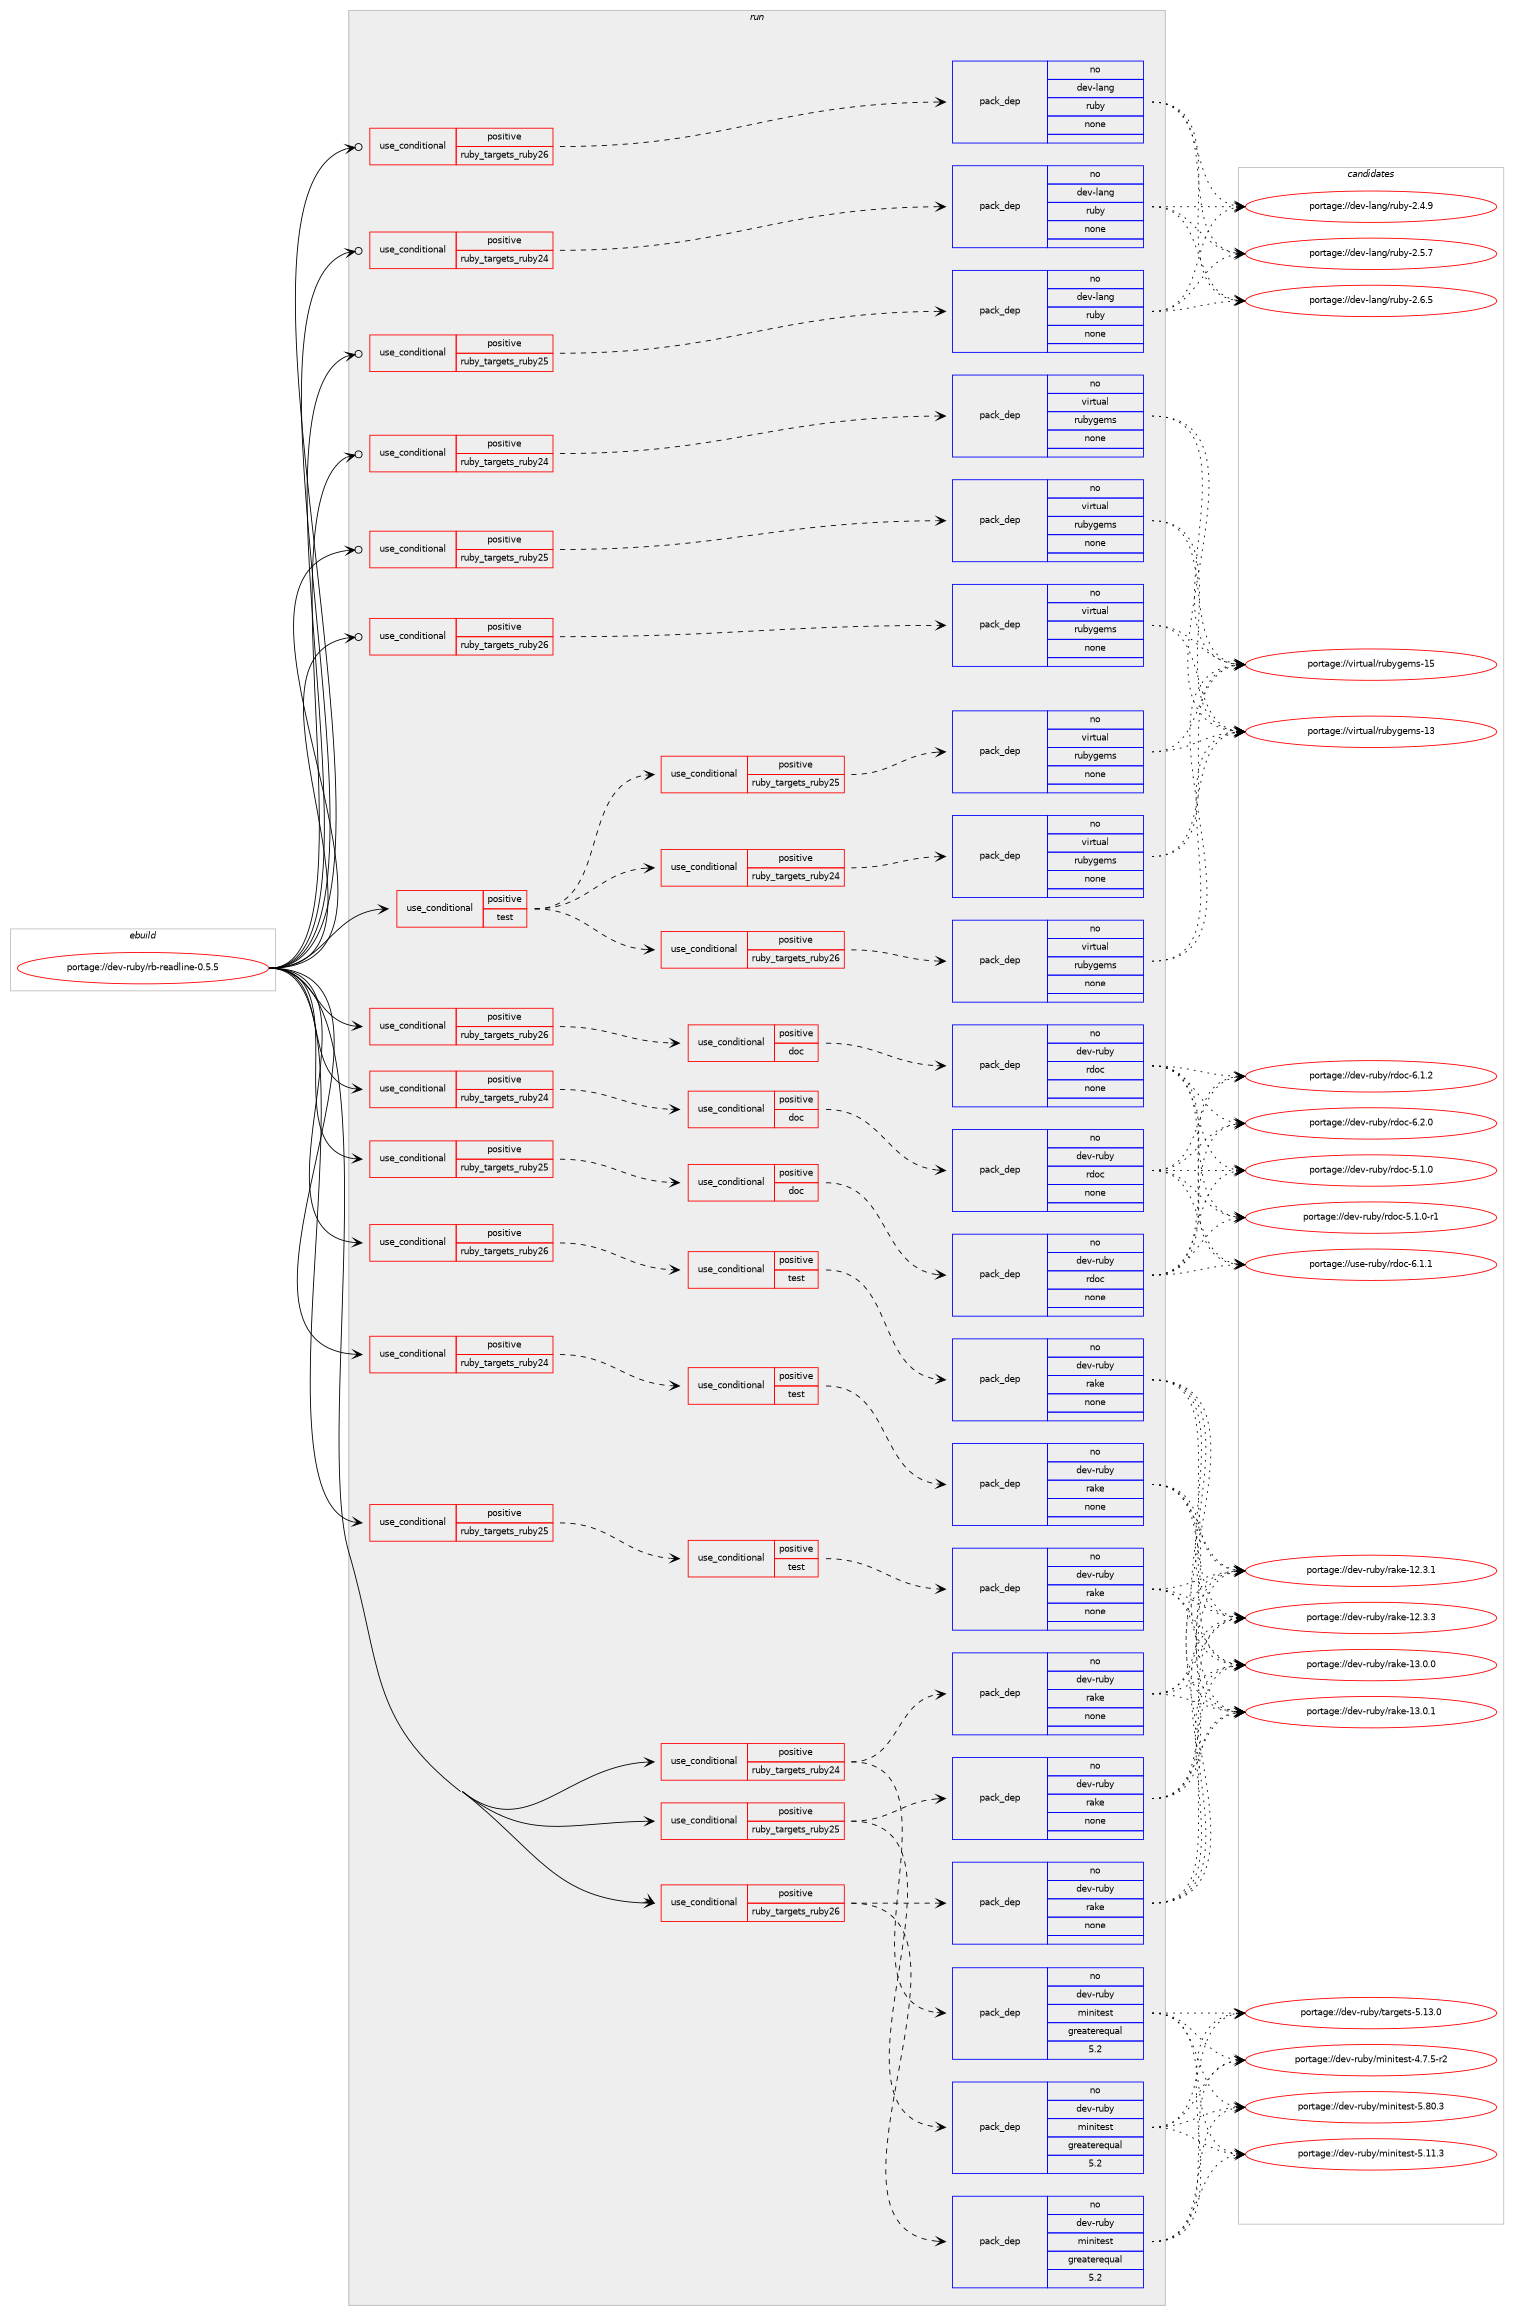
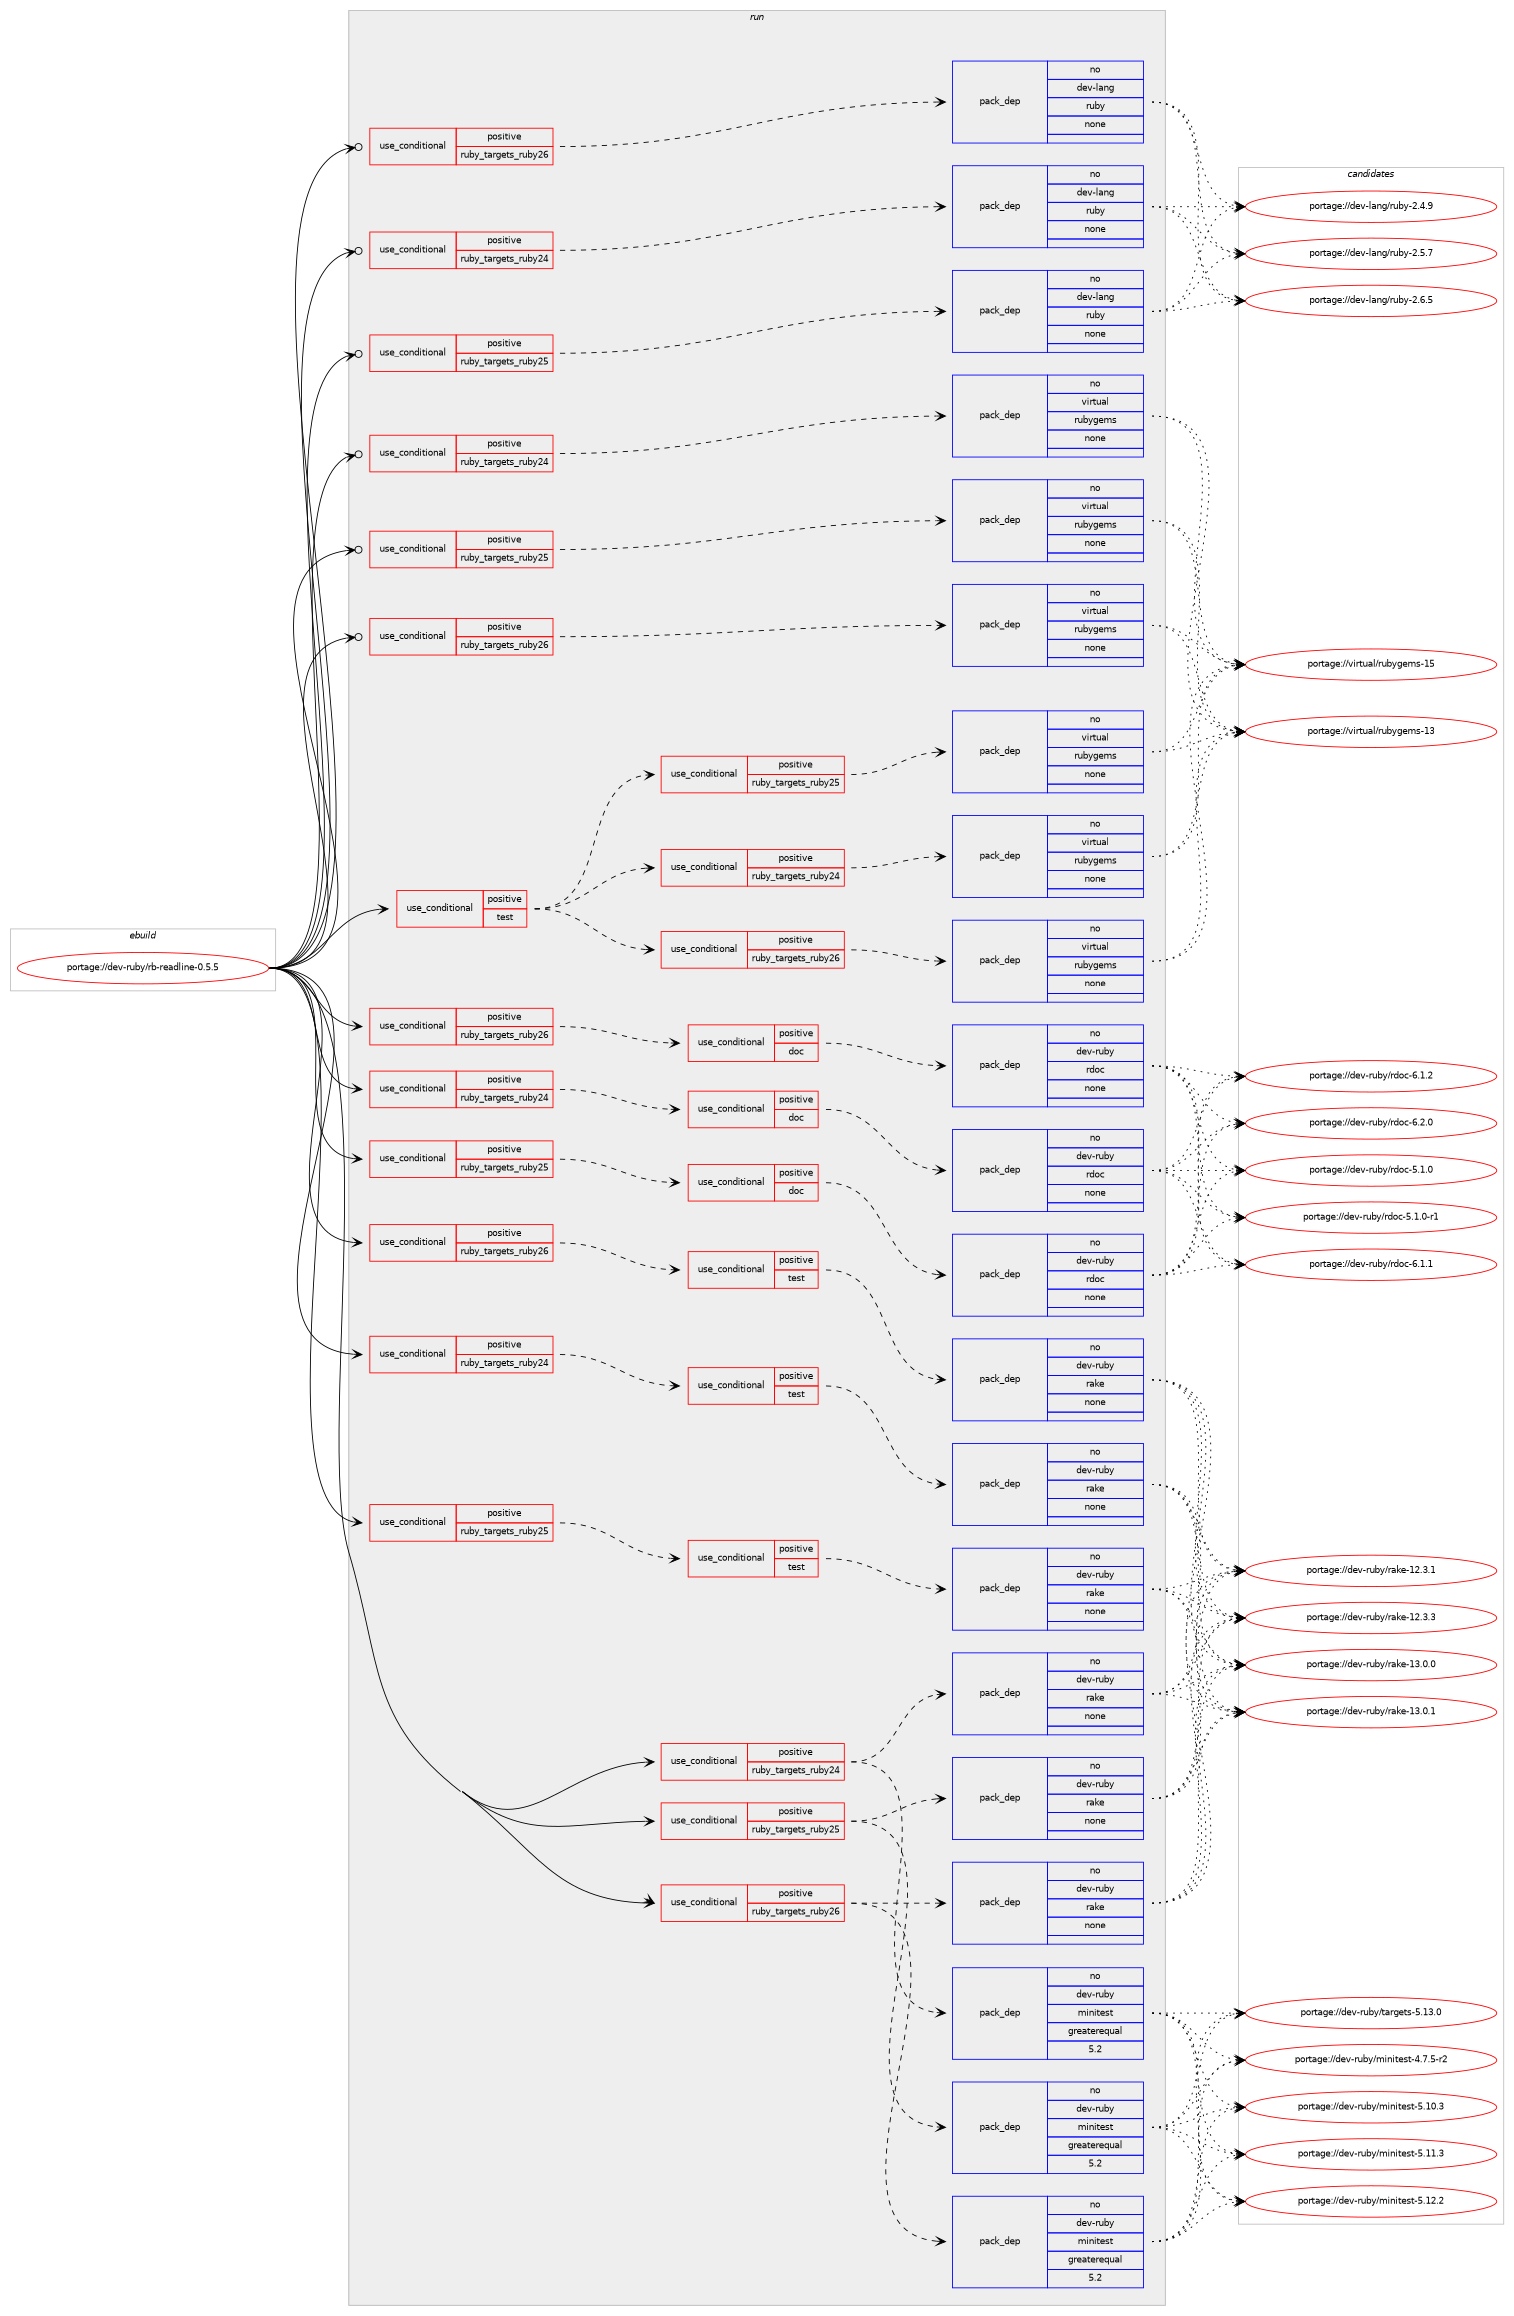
(1371, 1265) -> (1371, 1265)
(1371, 2107) -> (1371, 2107)
none -> (1371, 2201)
